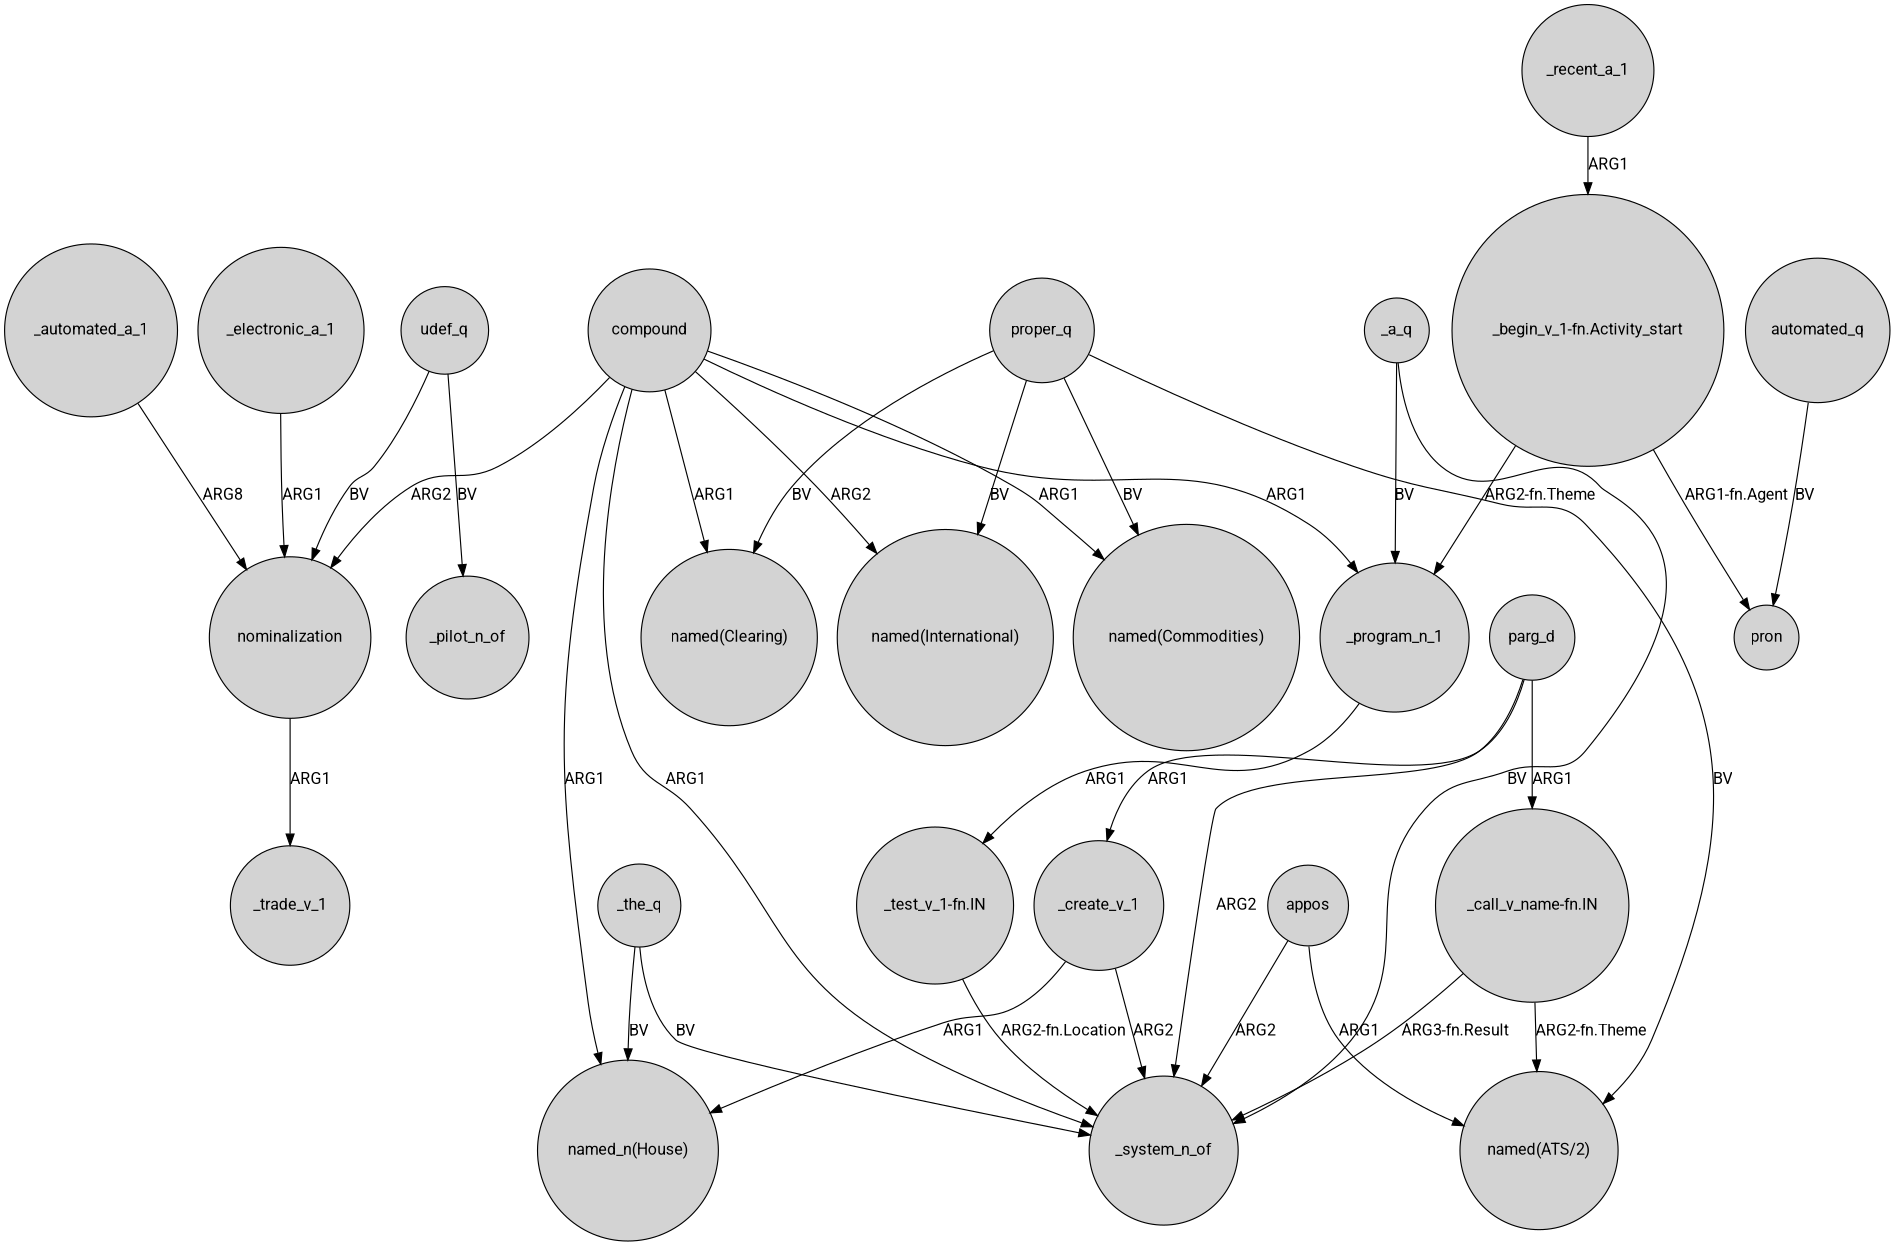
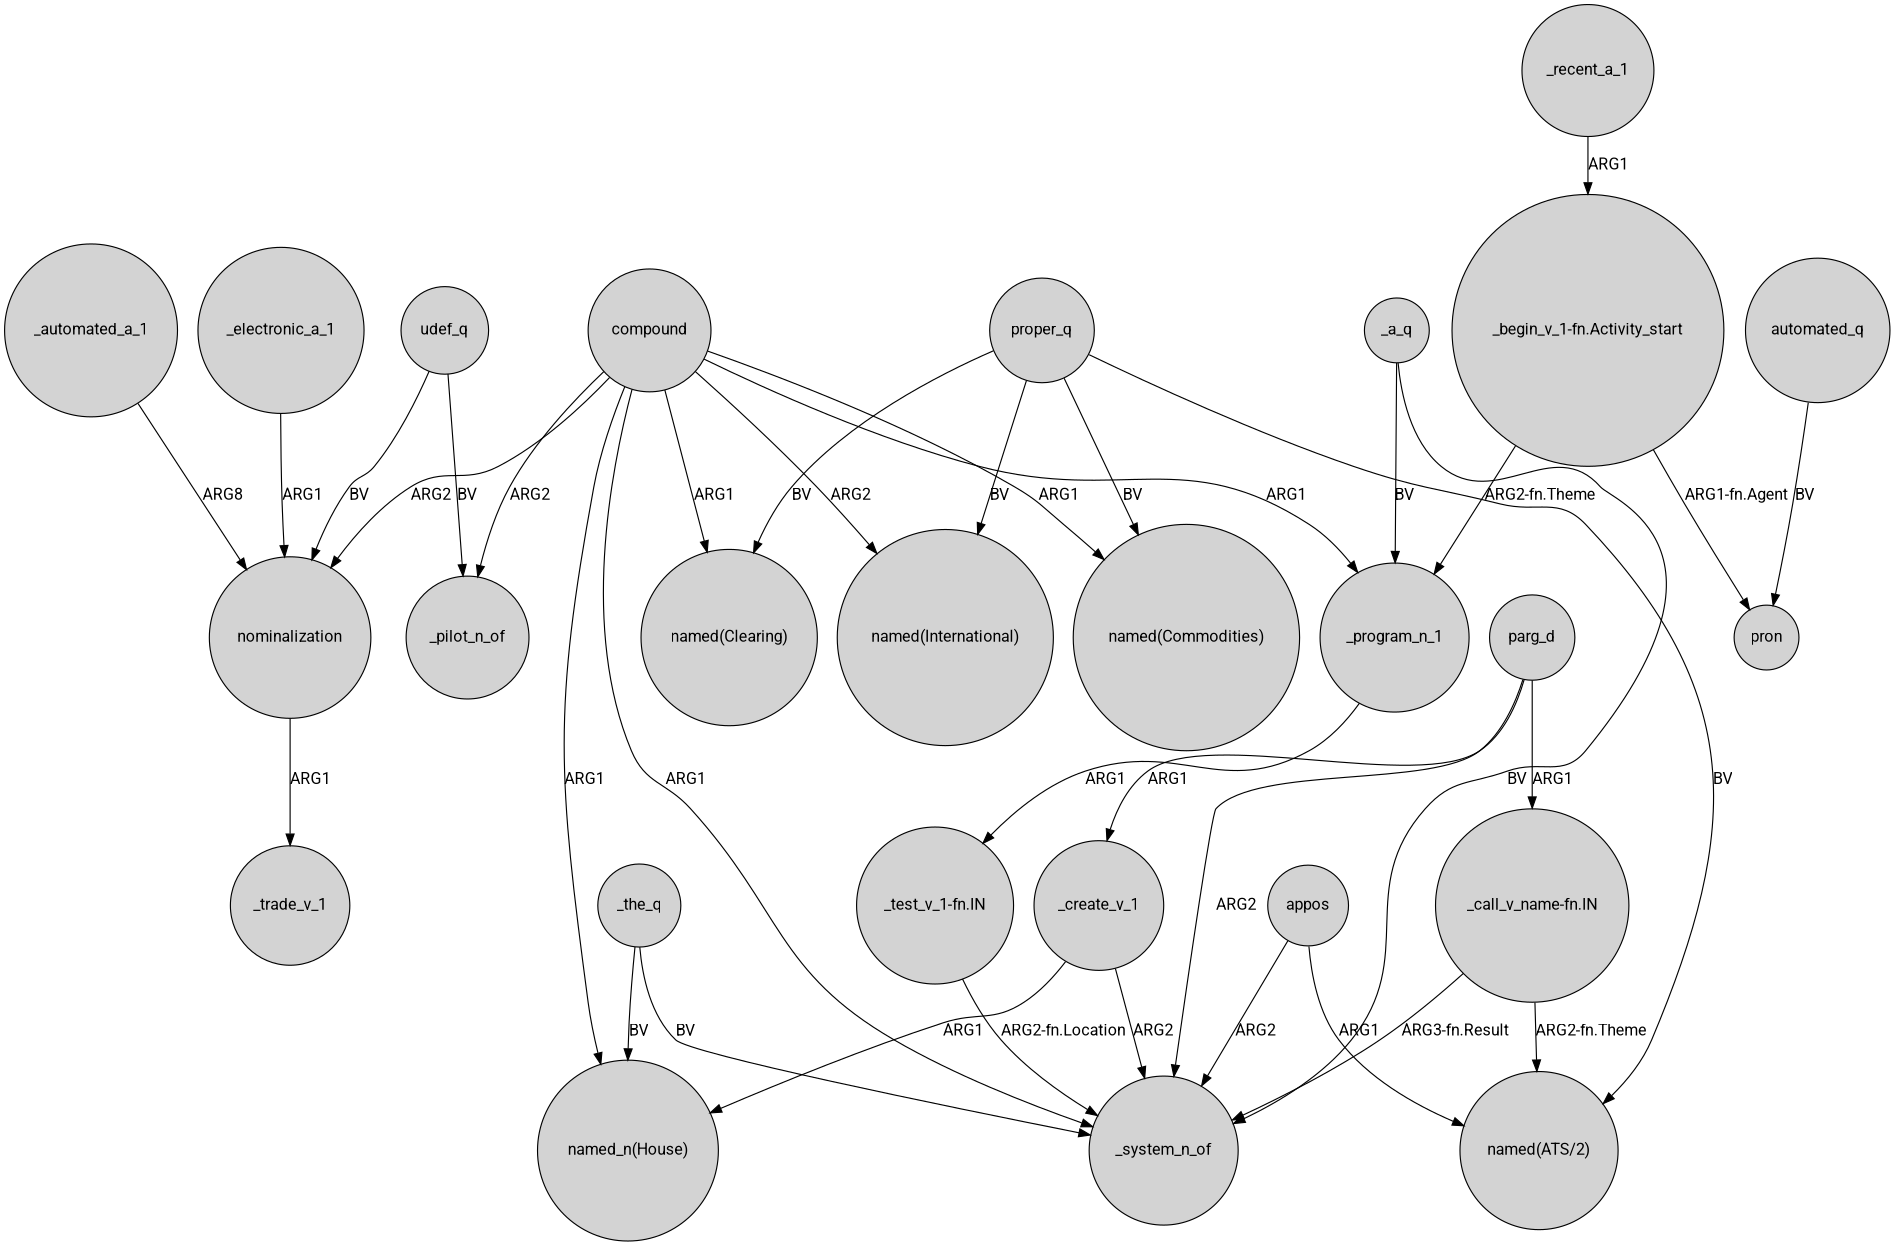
none -> (527, 459)
